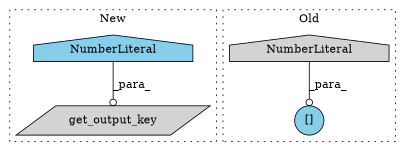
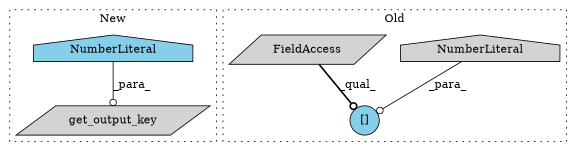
none -> (308, 50)
